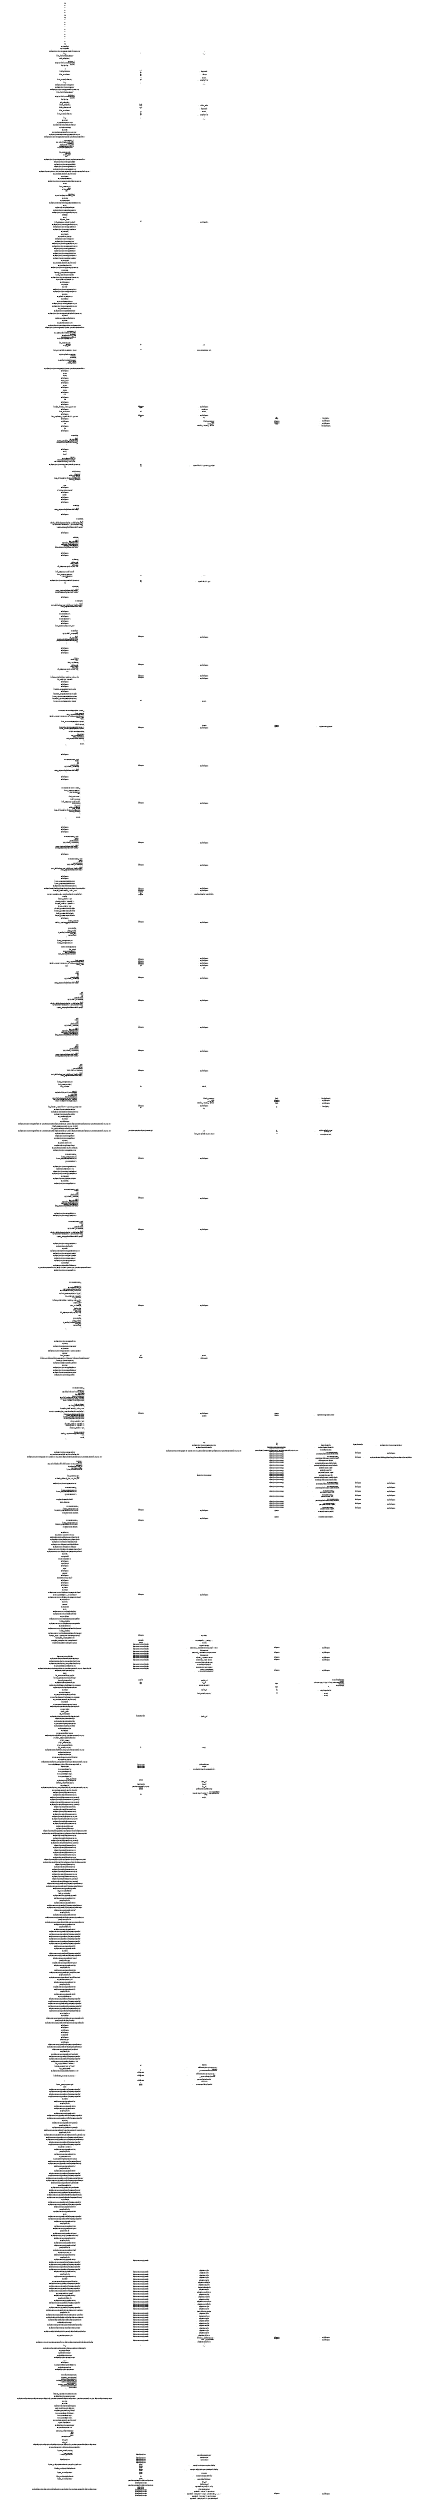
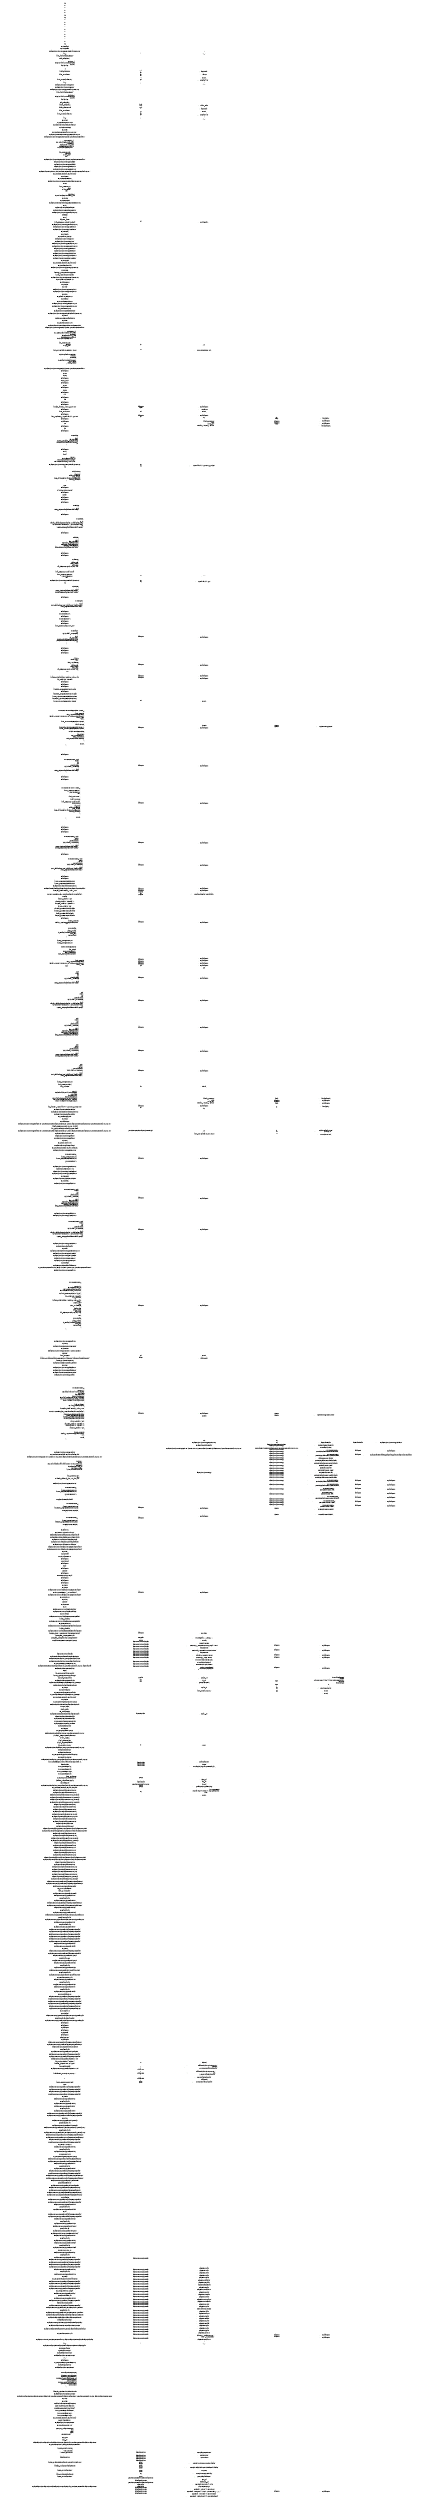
(65, 1502) -> none
